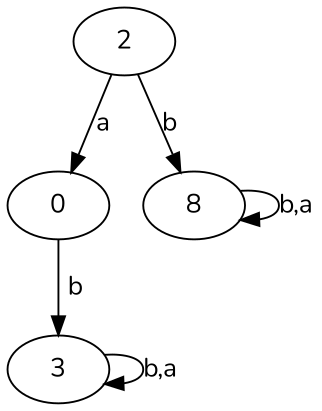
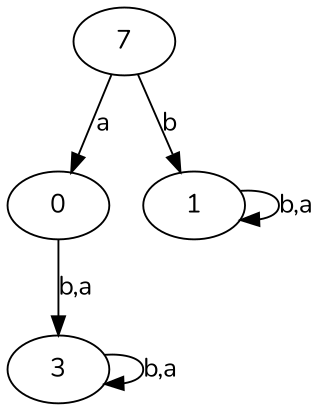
(124, 41) -> (124, 41)
(194, 205) -> (194, 205)
(76, 287) -> (76, 287)
